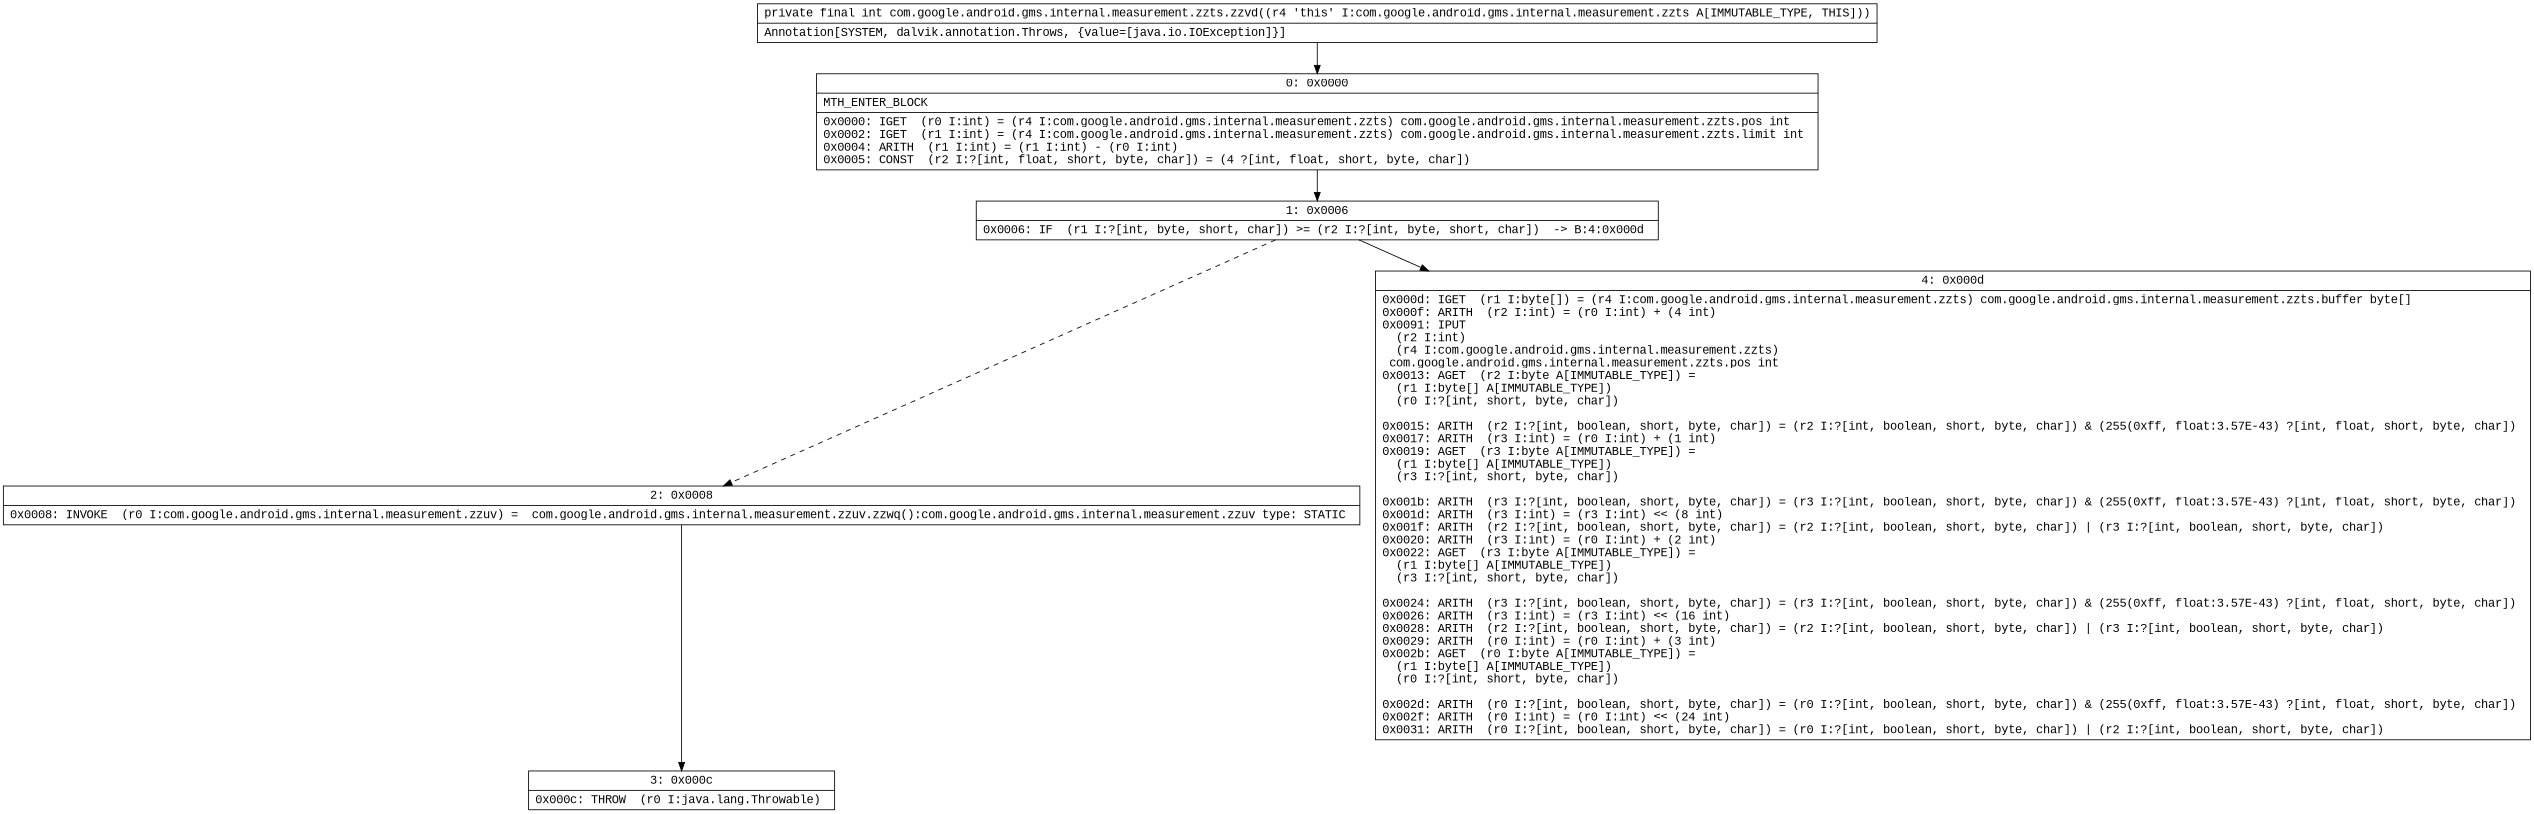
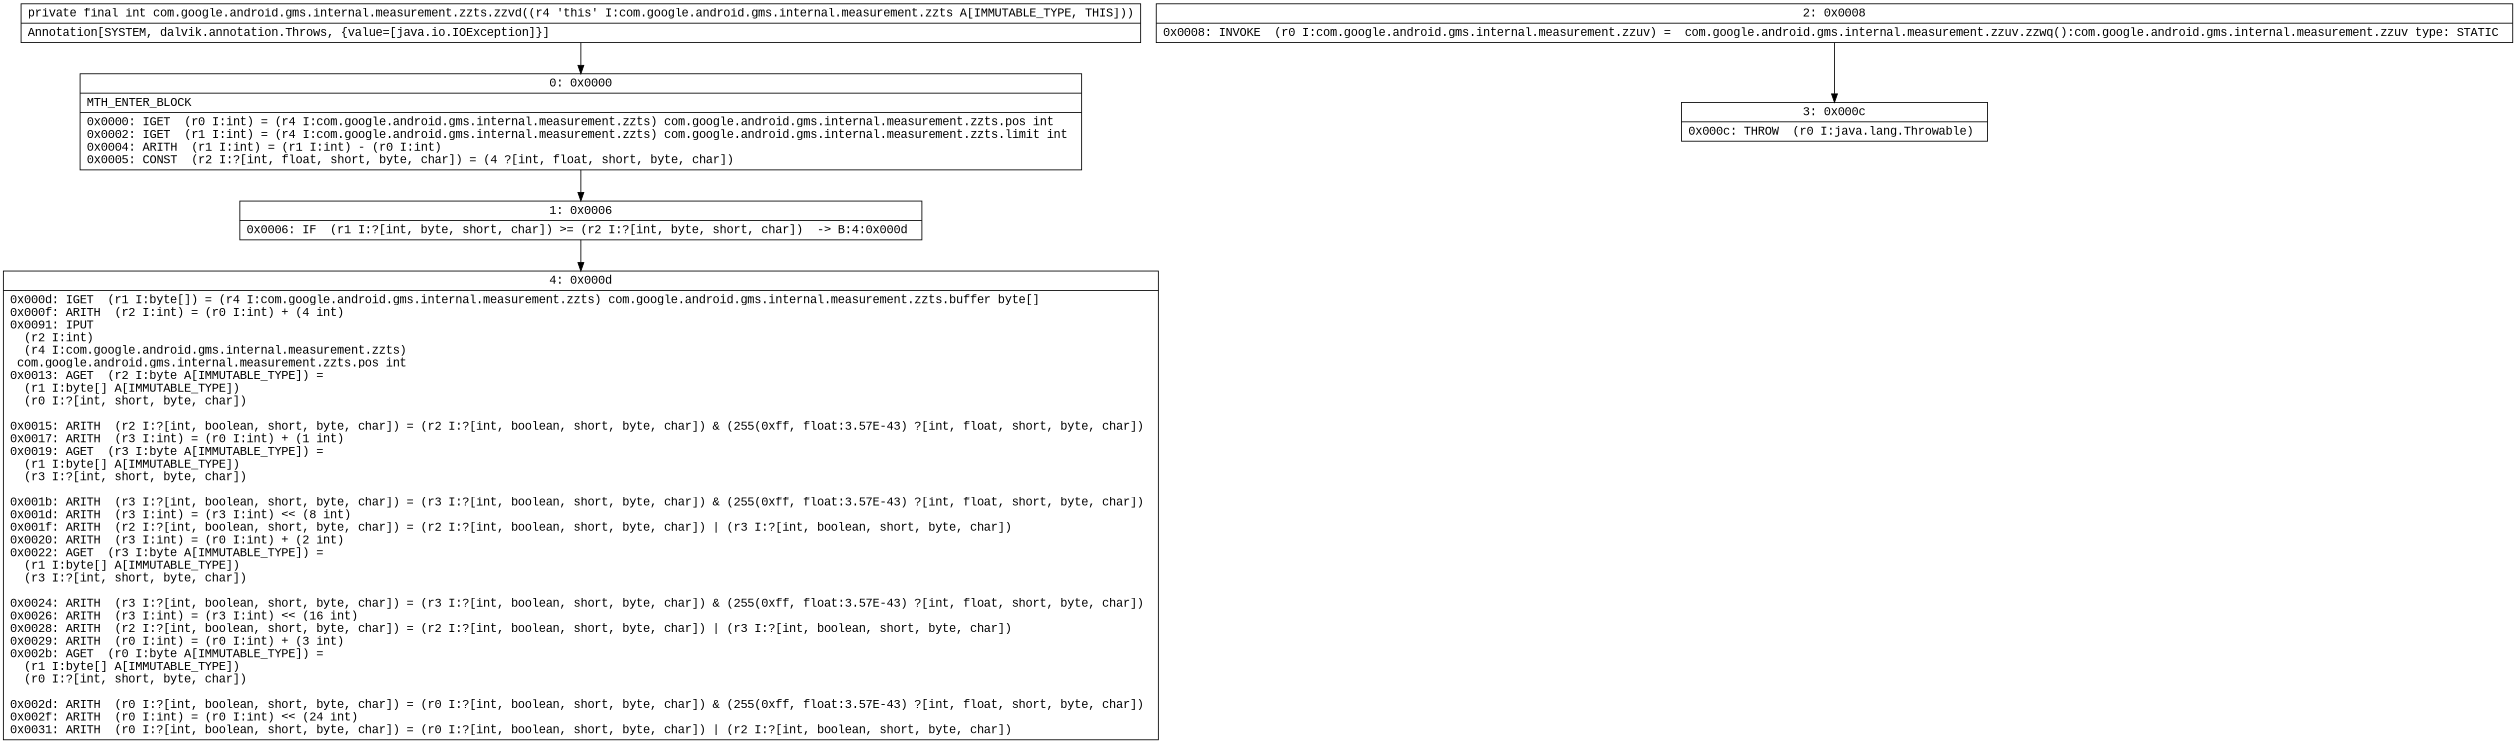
(1003, 361) -> none
